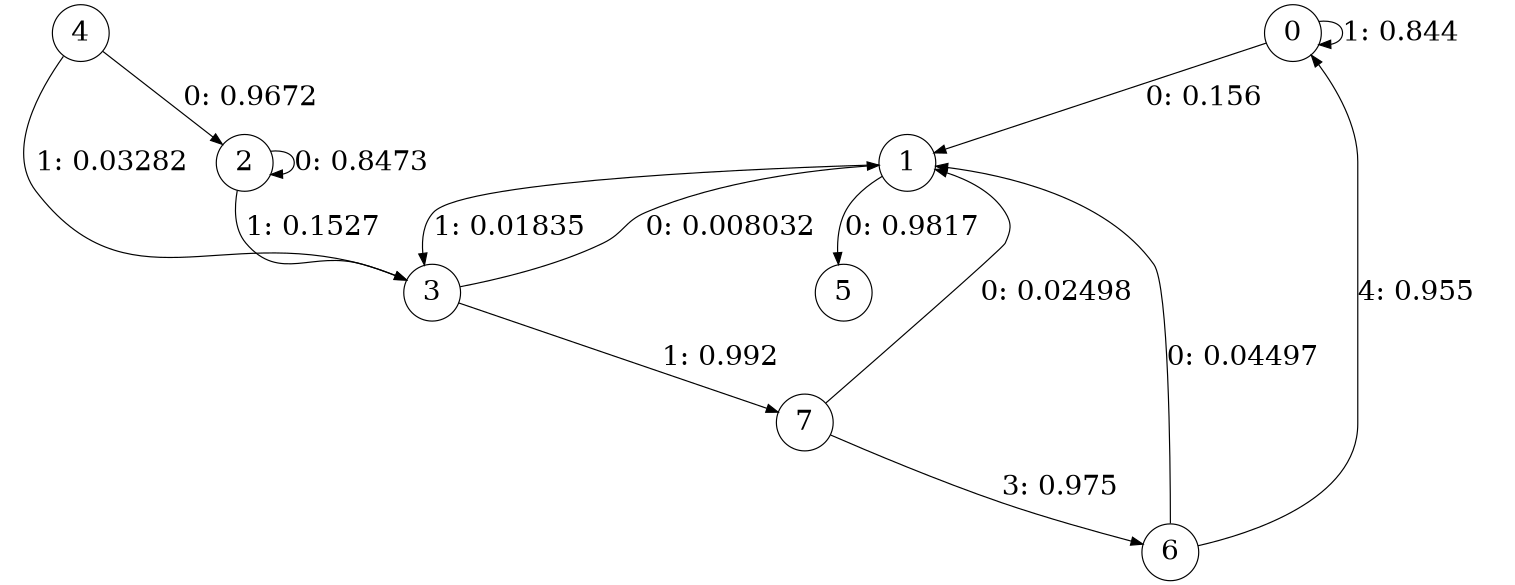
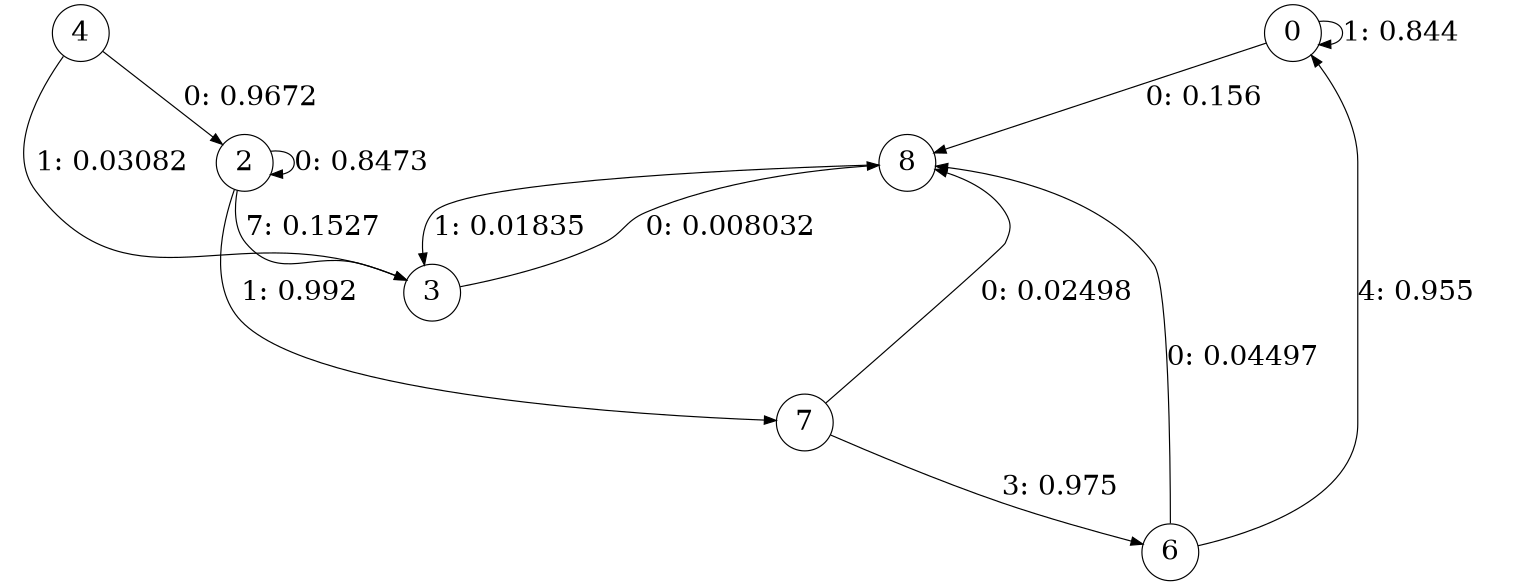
(121, 163) -> (121, 163)
(907, 163) -> (907, 163)
(326, 228) -> (326, 228)
(844, 293) -> none
(613, 356) -> (428, 388)
